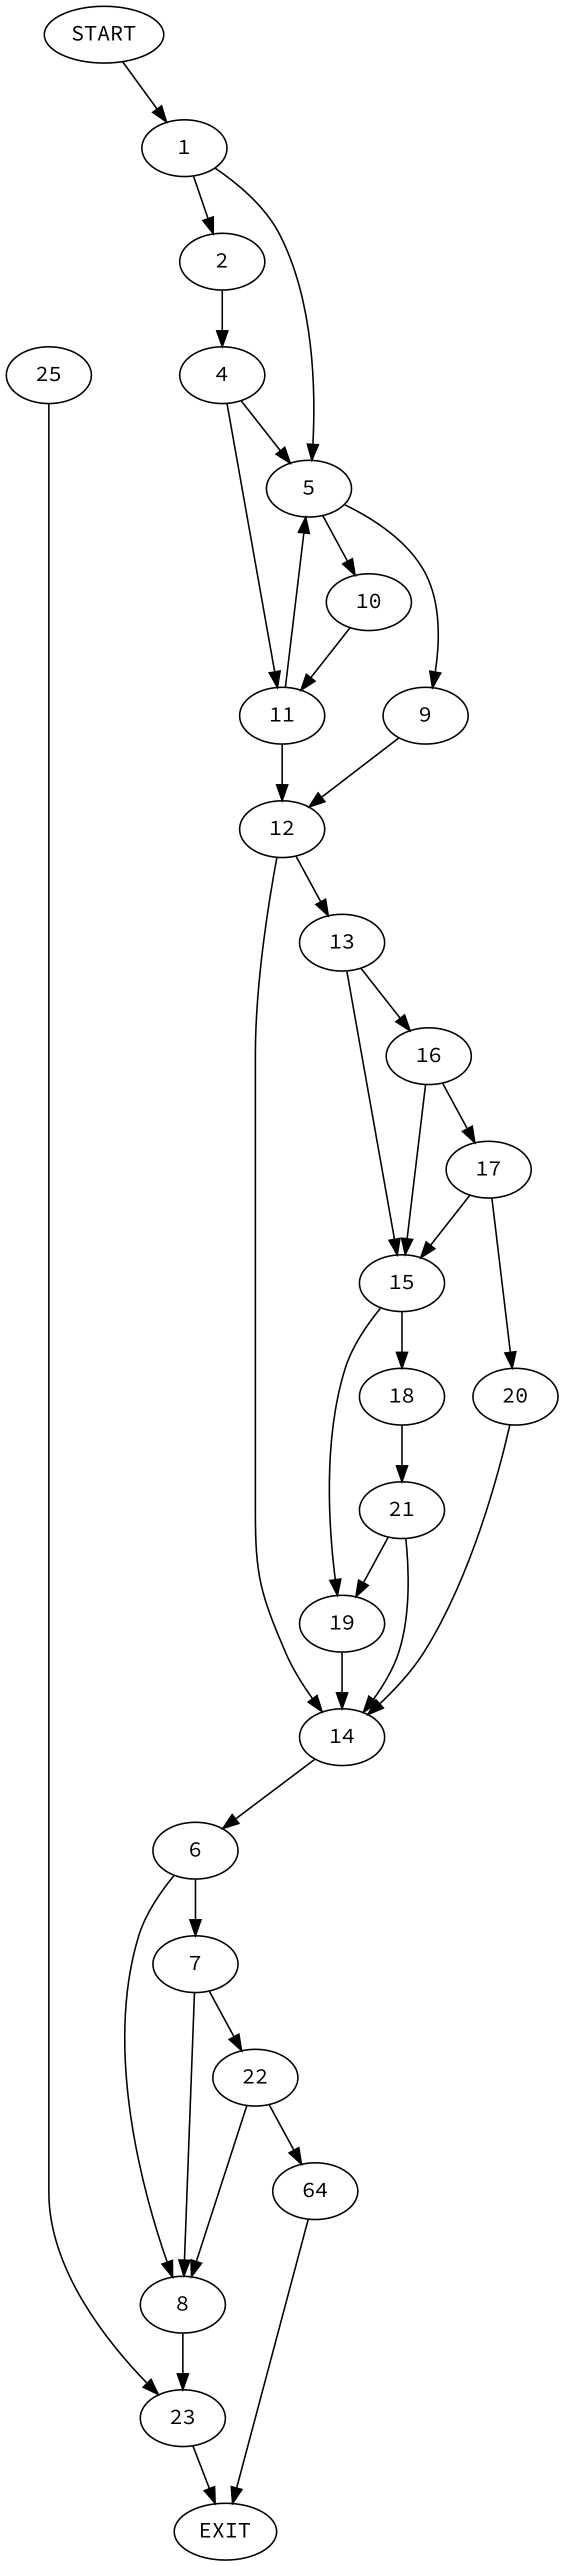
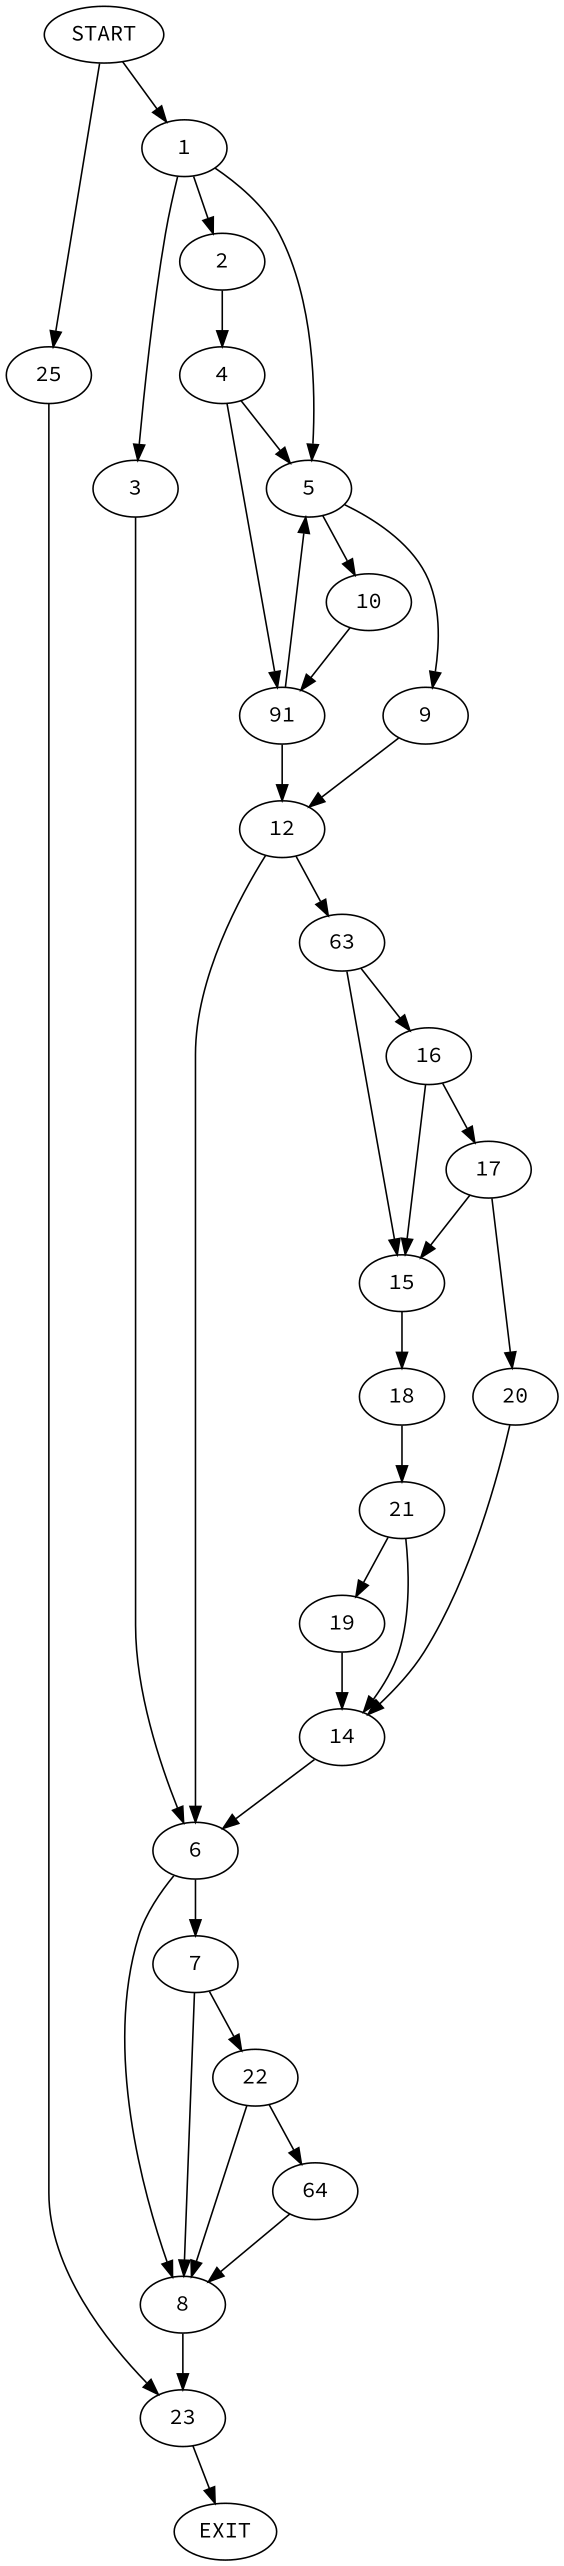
none -> (78, 197)
none -> (136, 489)
(282, 716) -> (282, 716)
(342, 943) -> (342, 943)
(255, 1283) -> (195, 1324)
(332, 1438) -> none
(272, 2353) -> (255, 2243)
